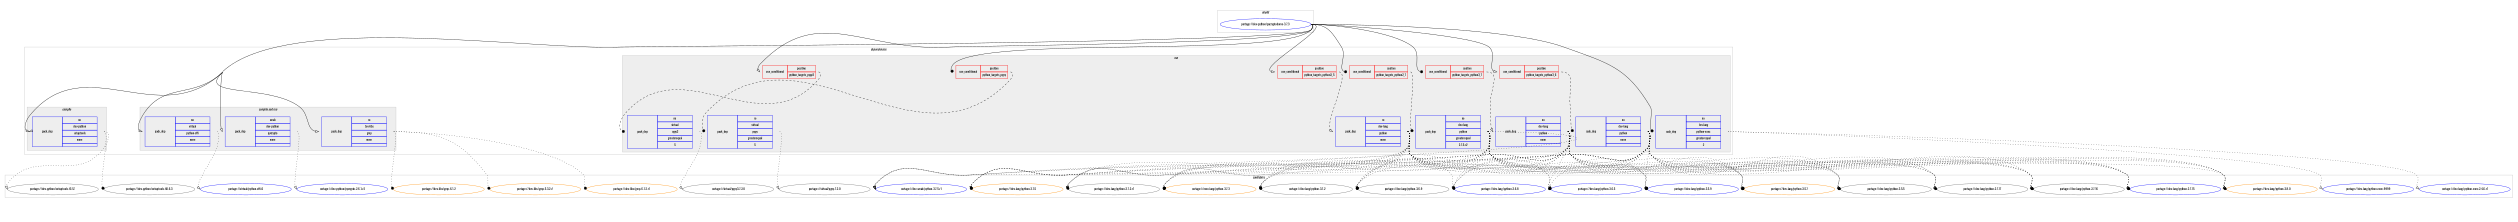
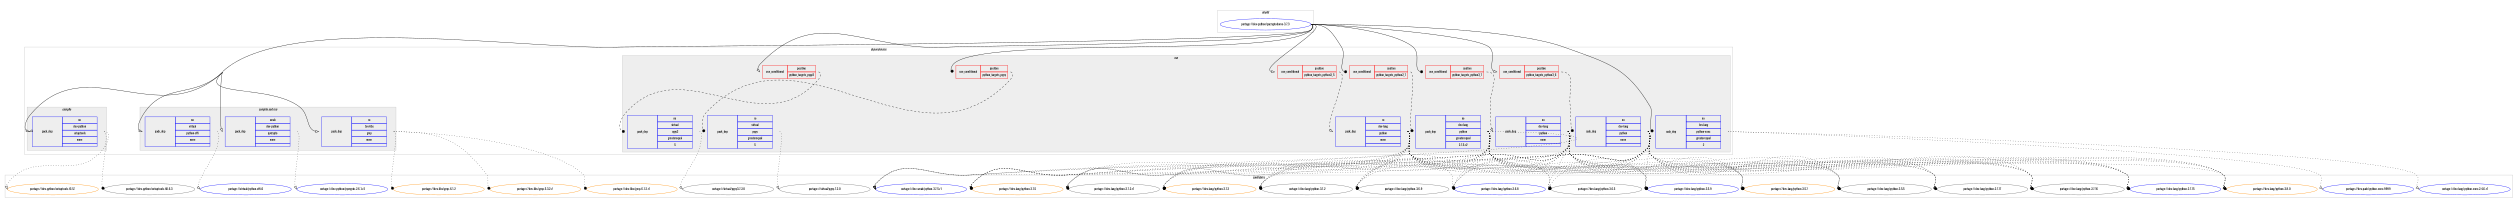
(53, 189) -> (53, 189)
(1211, 189) -> (1211, 189)
(1597, 189) -> (1597, 189)
(2368, 189) -> (2368, 189)
